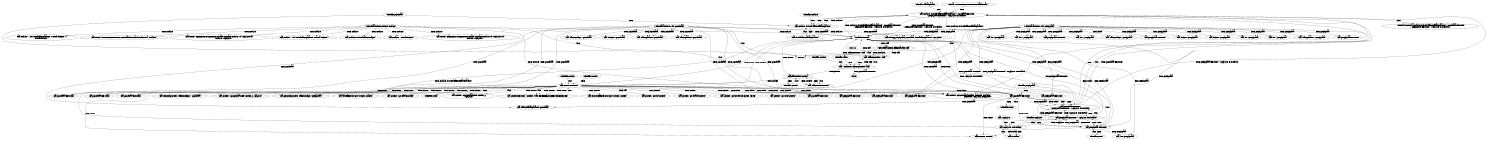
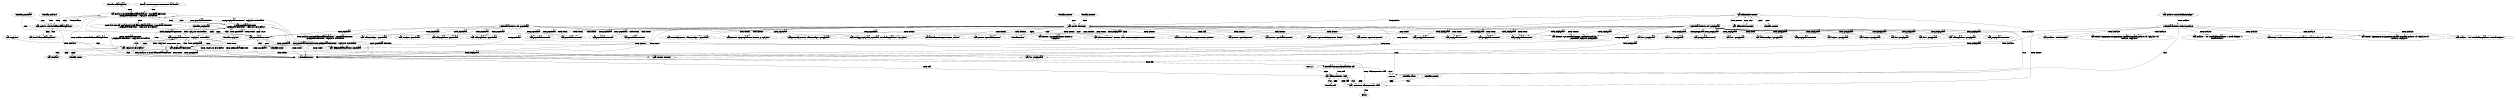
(371, 32) -> (2178, 20)
(822, 32) -> (381, 43)
(879, 53) -> (1326, 72)
(287, 67) -> (514, 38)
(826, 72) -> (1867, 83)
(865, 72) -> (1366, 90)
none -> (1330, 86)
